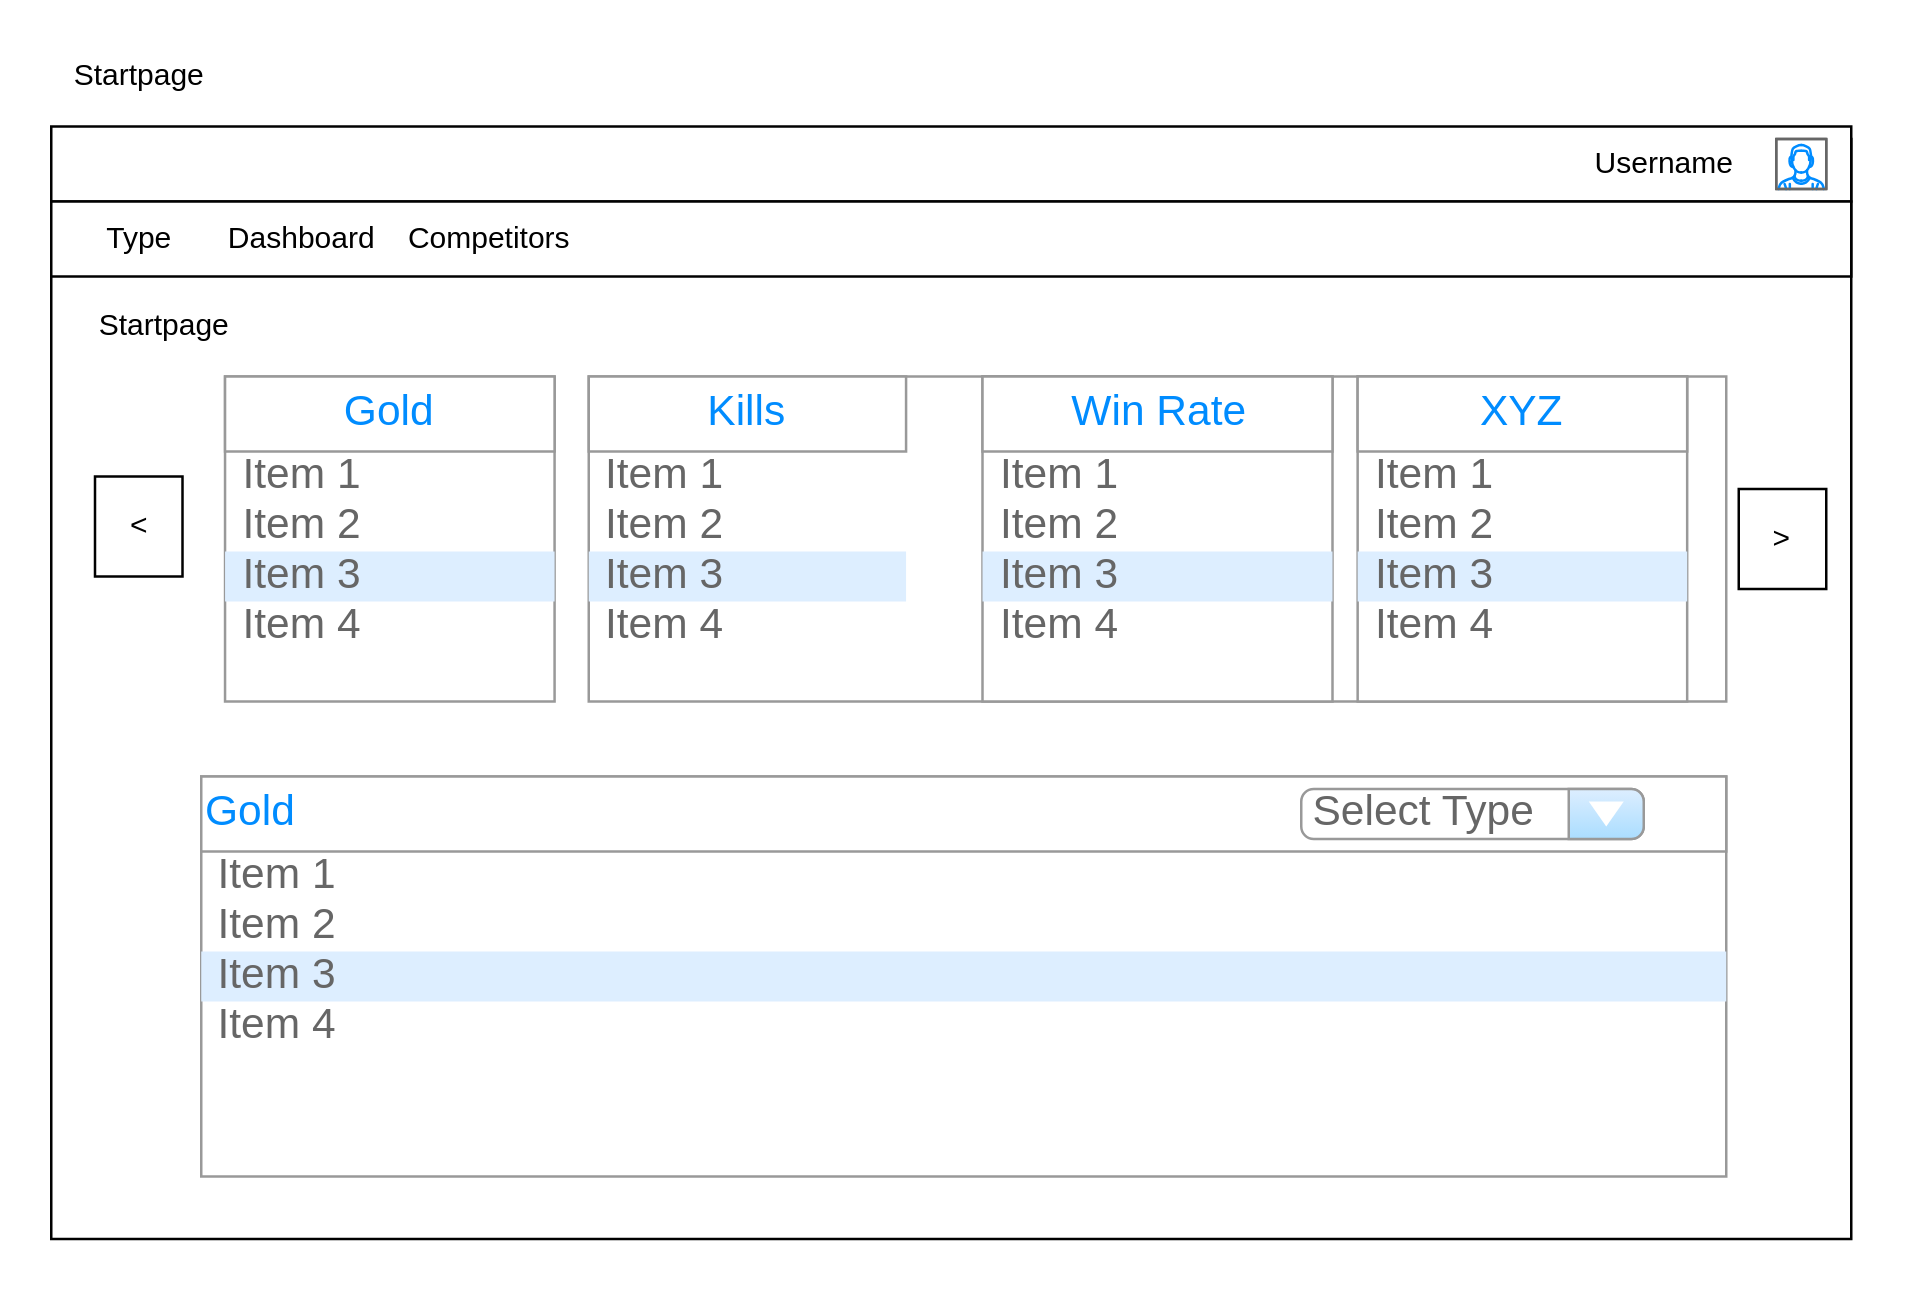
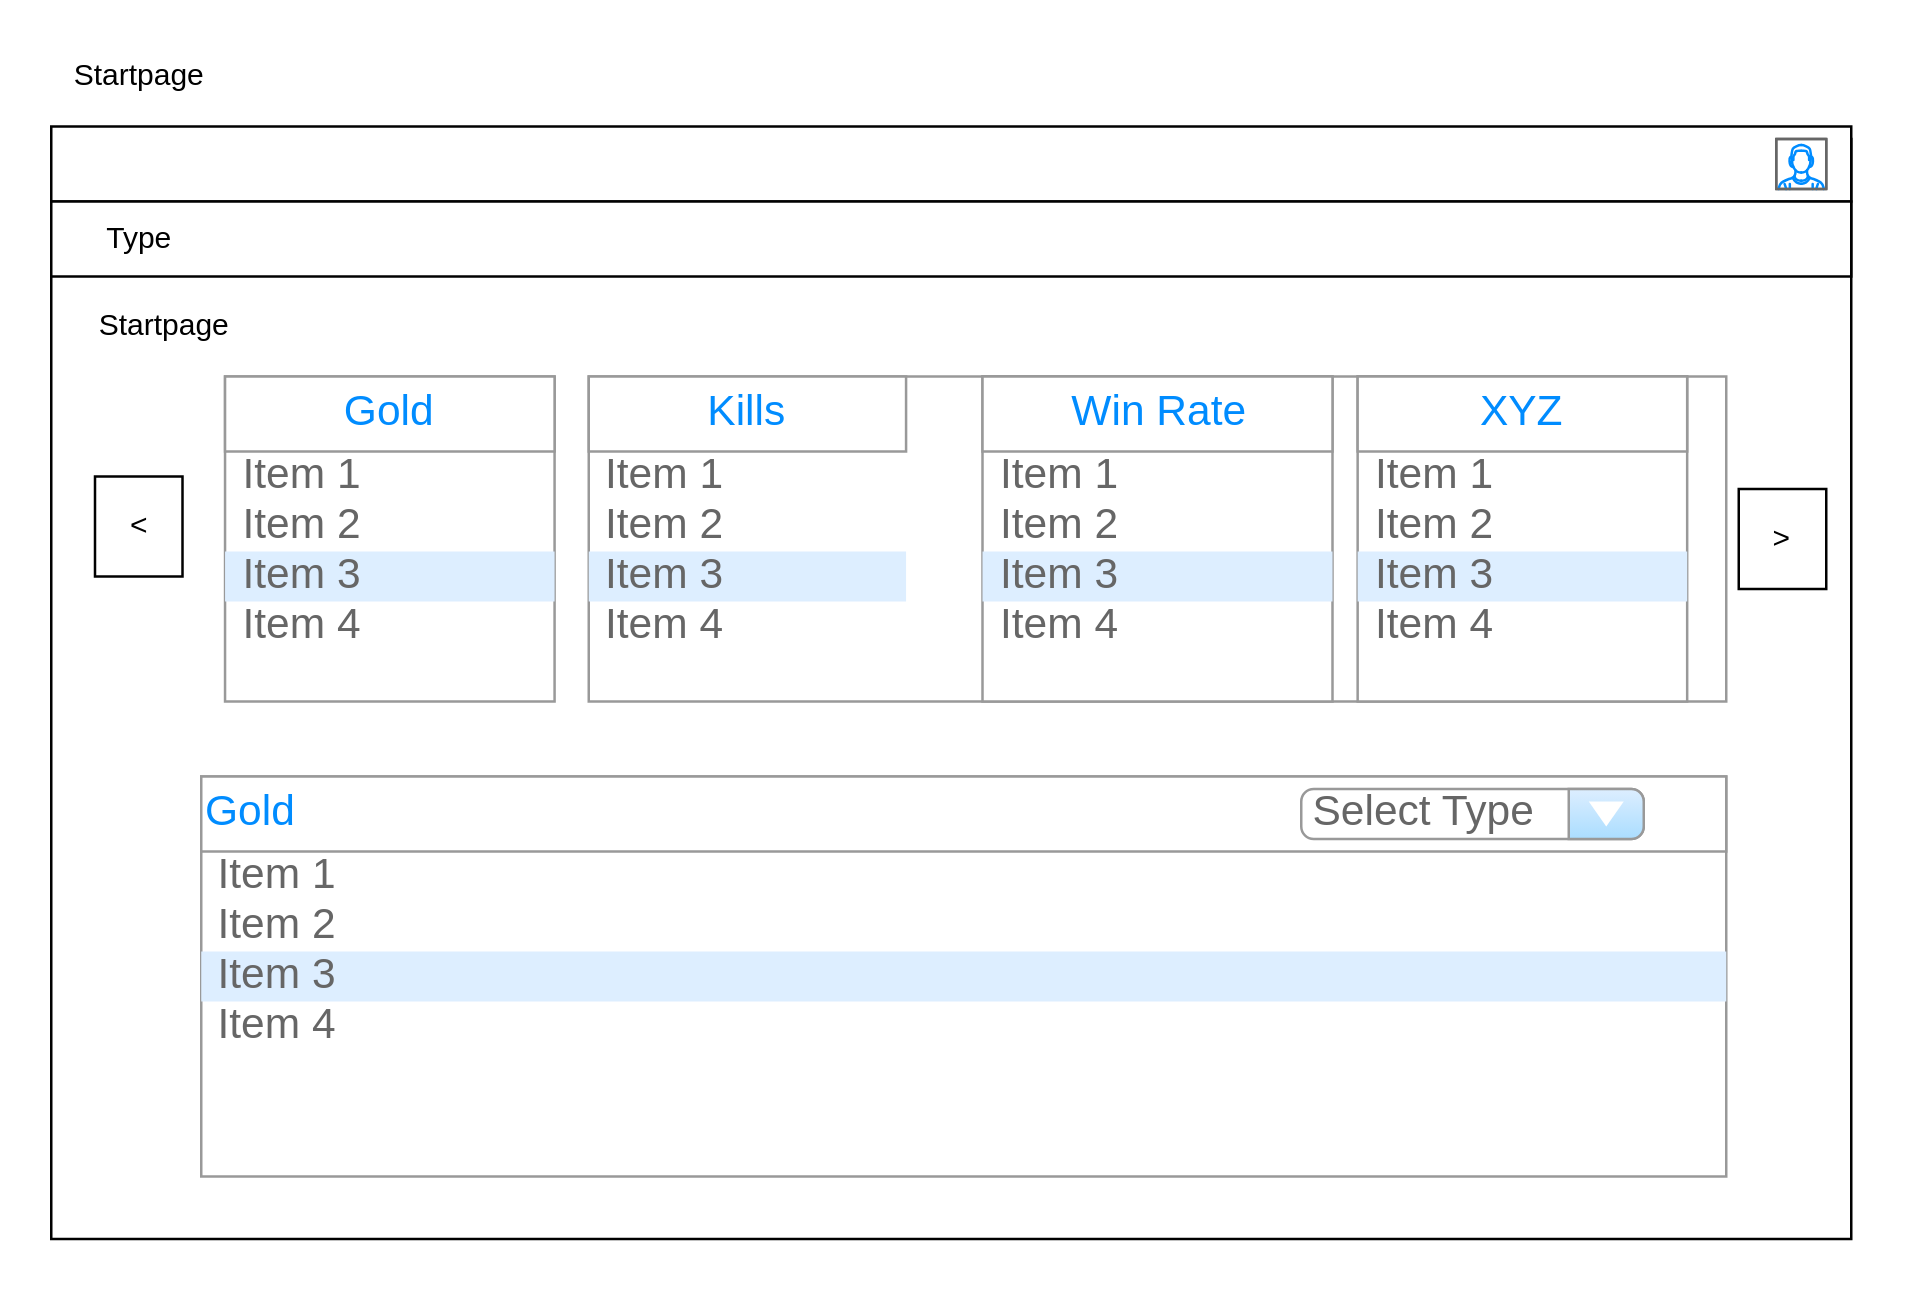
(1664, 164) -> none
(301, 239) -> none
(489, 239) -> none
